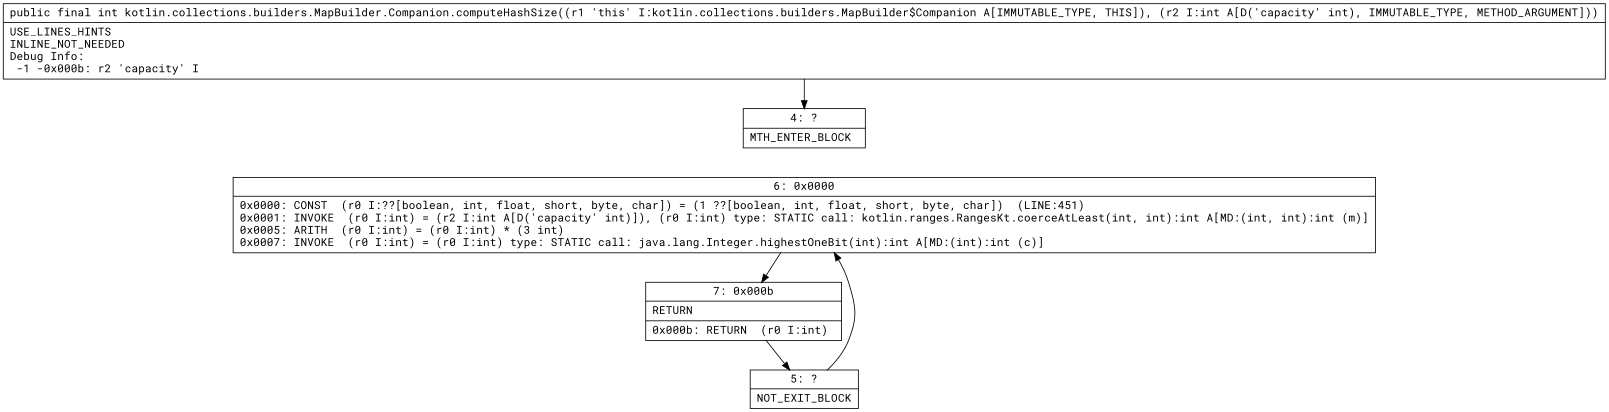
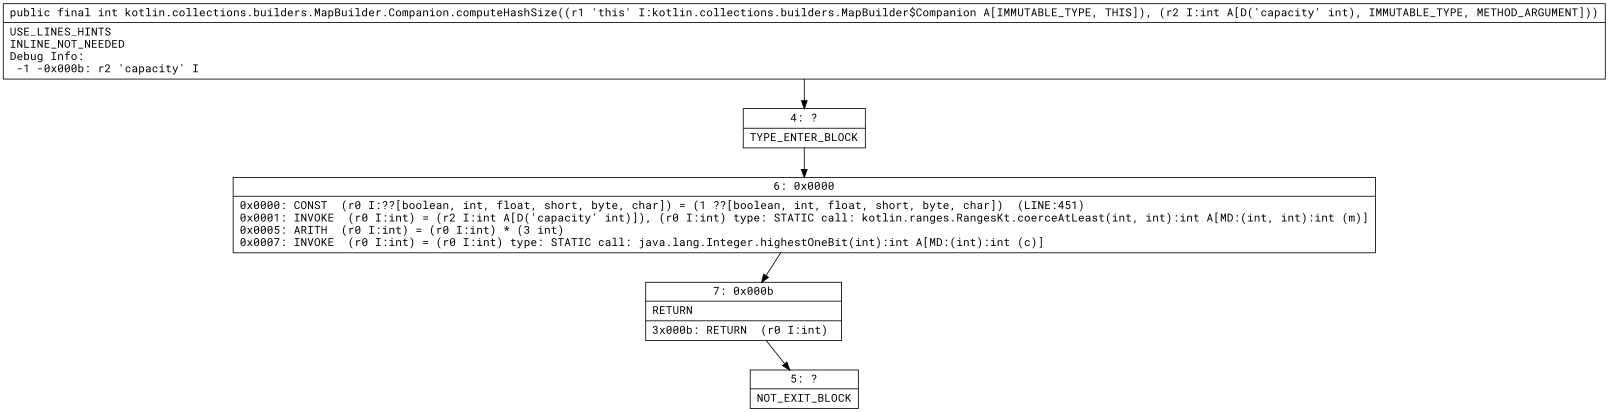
(801, 138) -> (804, 138)
(855, 318) -> (804, 158)
(744, 330) -> (744, 330)
